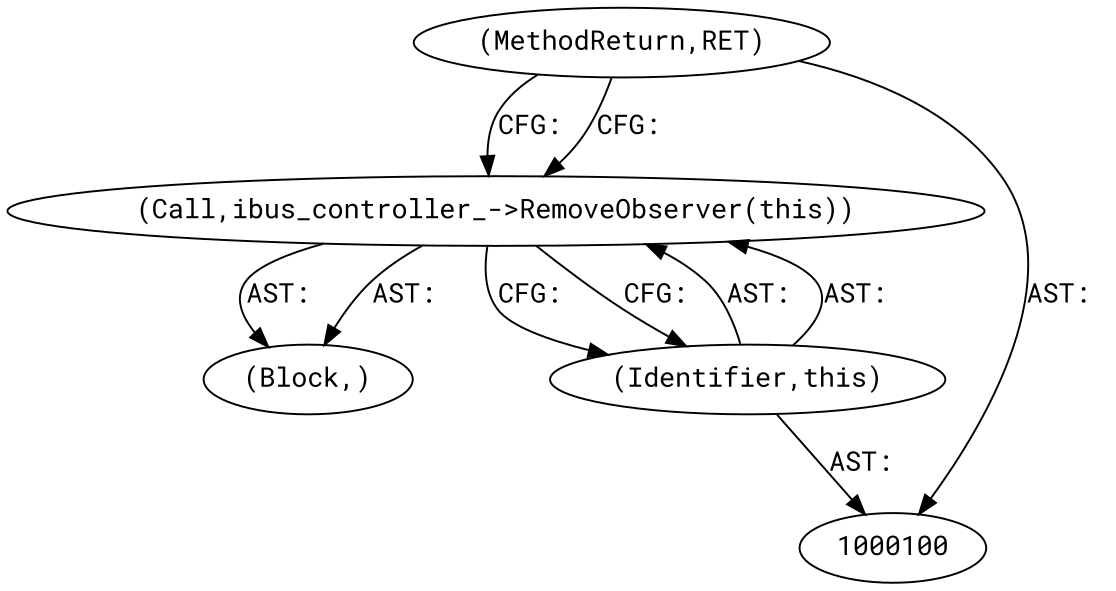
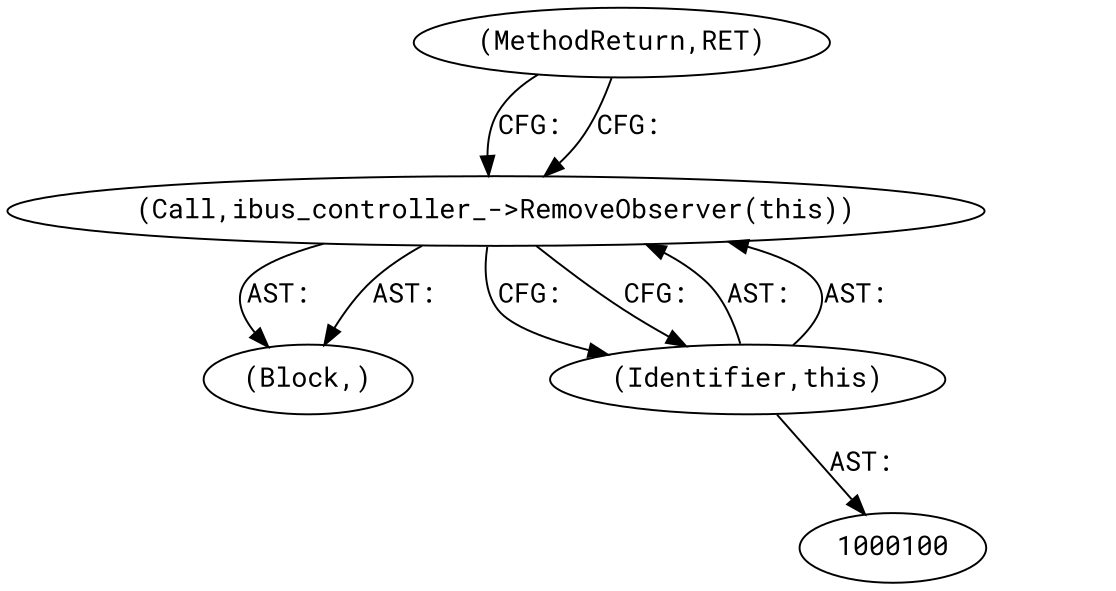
(1023, 228) -> none
